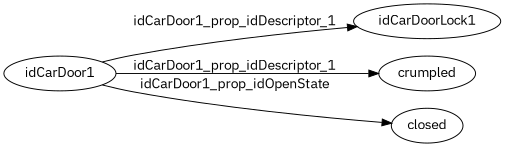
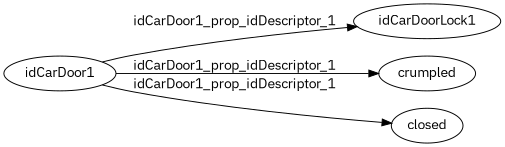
(235, 85) -> (235, 85)
